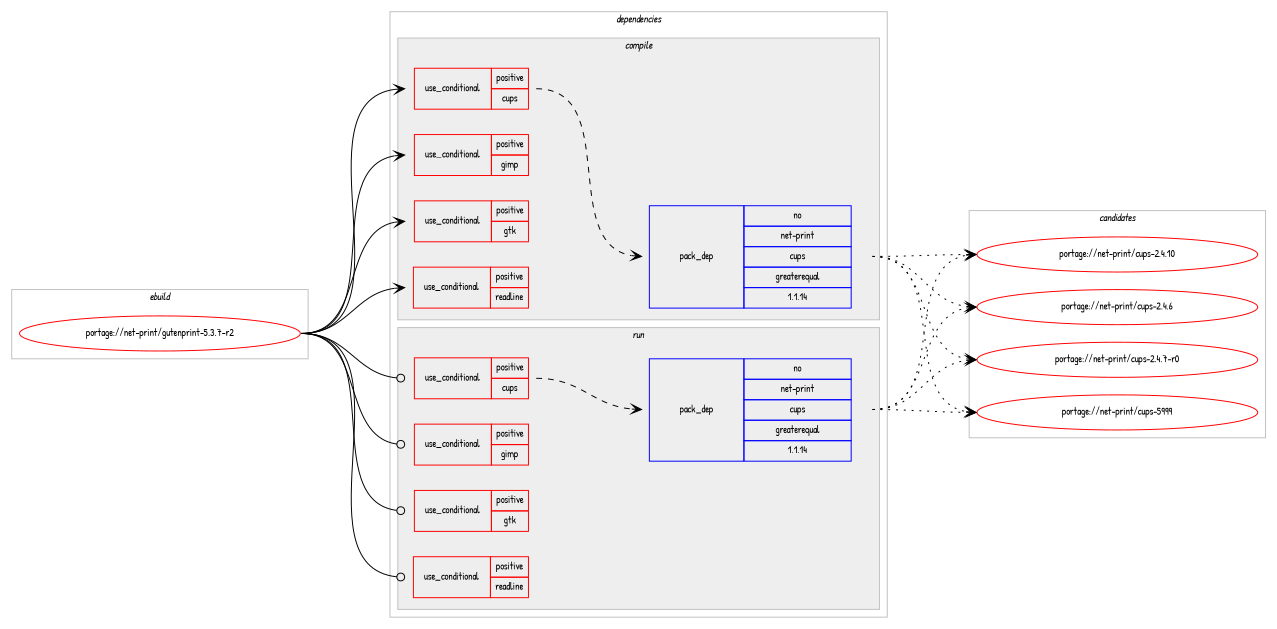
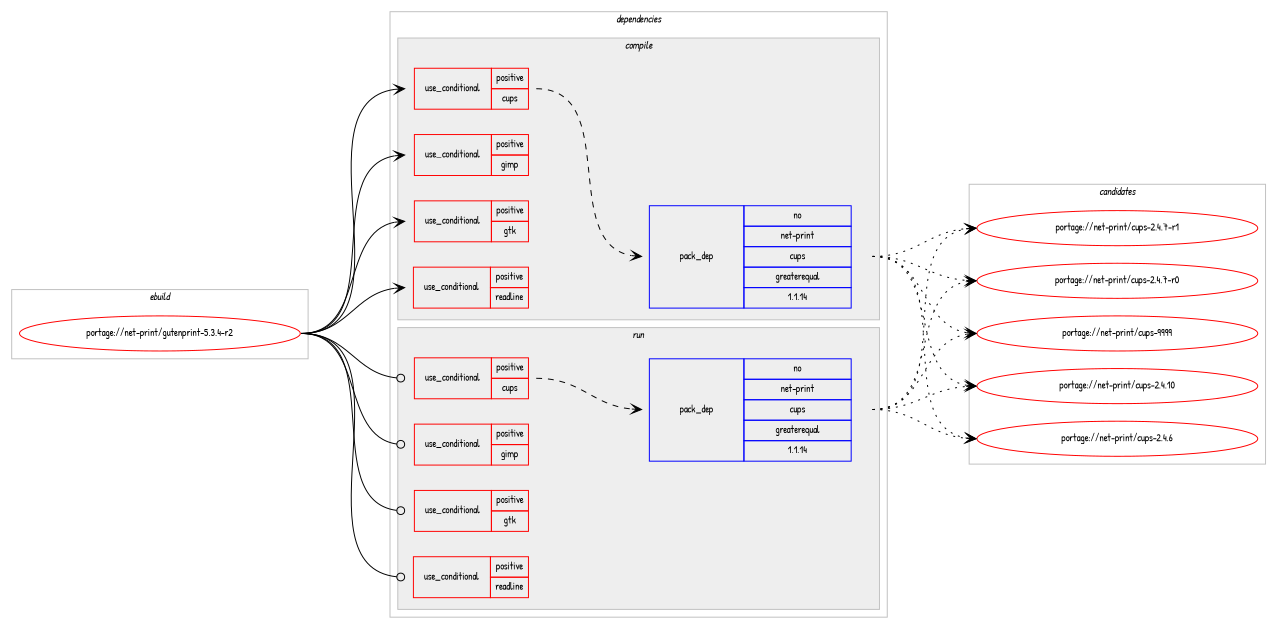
none -> (1117, 228)
(160, 333) -> (160, 333)
(1117, 412) -> (1117, 333)
